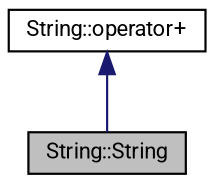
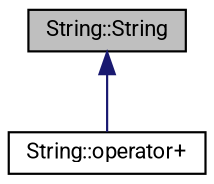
(107, 103) -> (107, 103)
